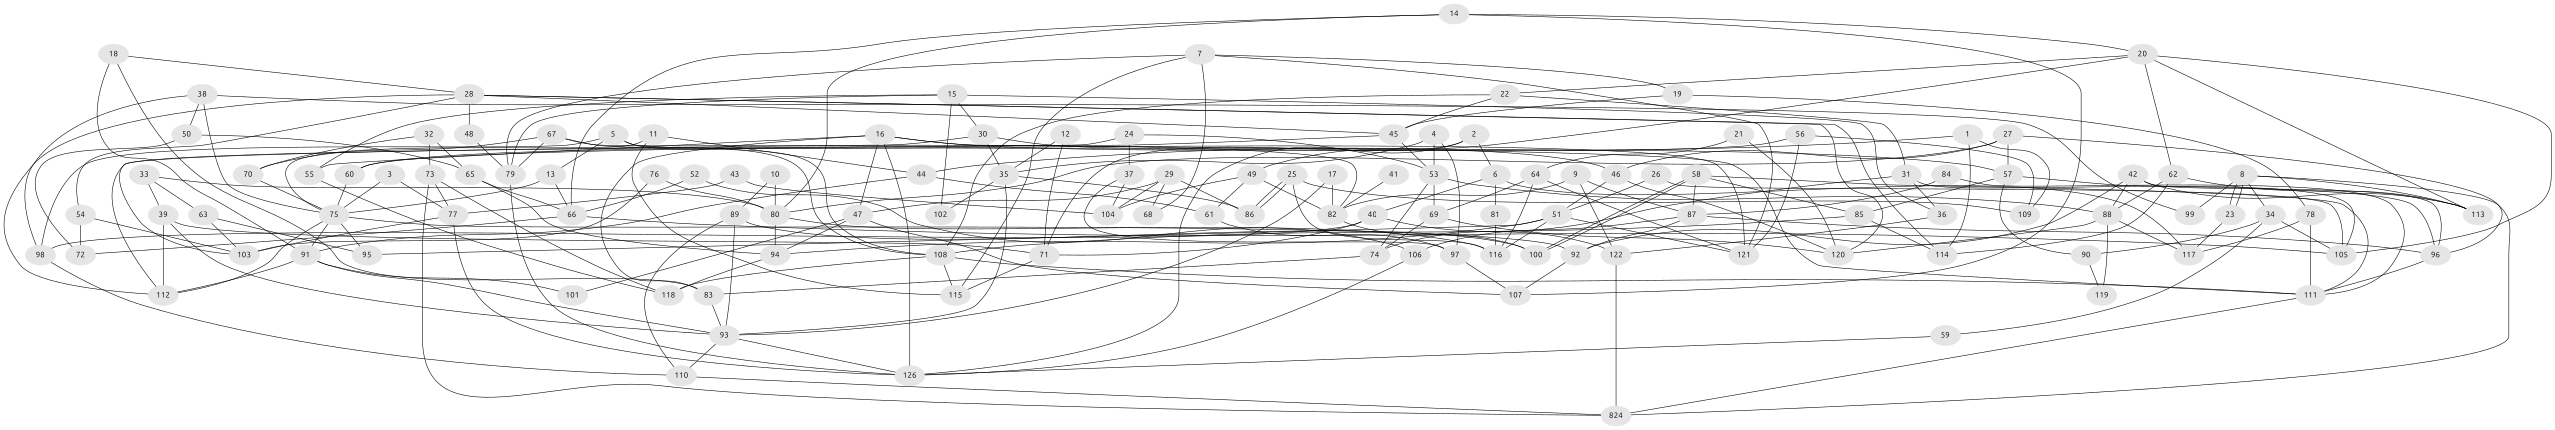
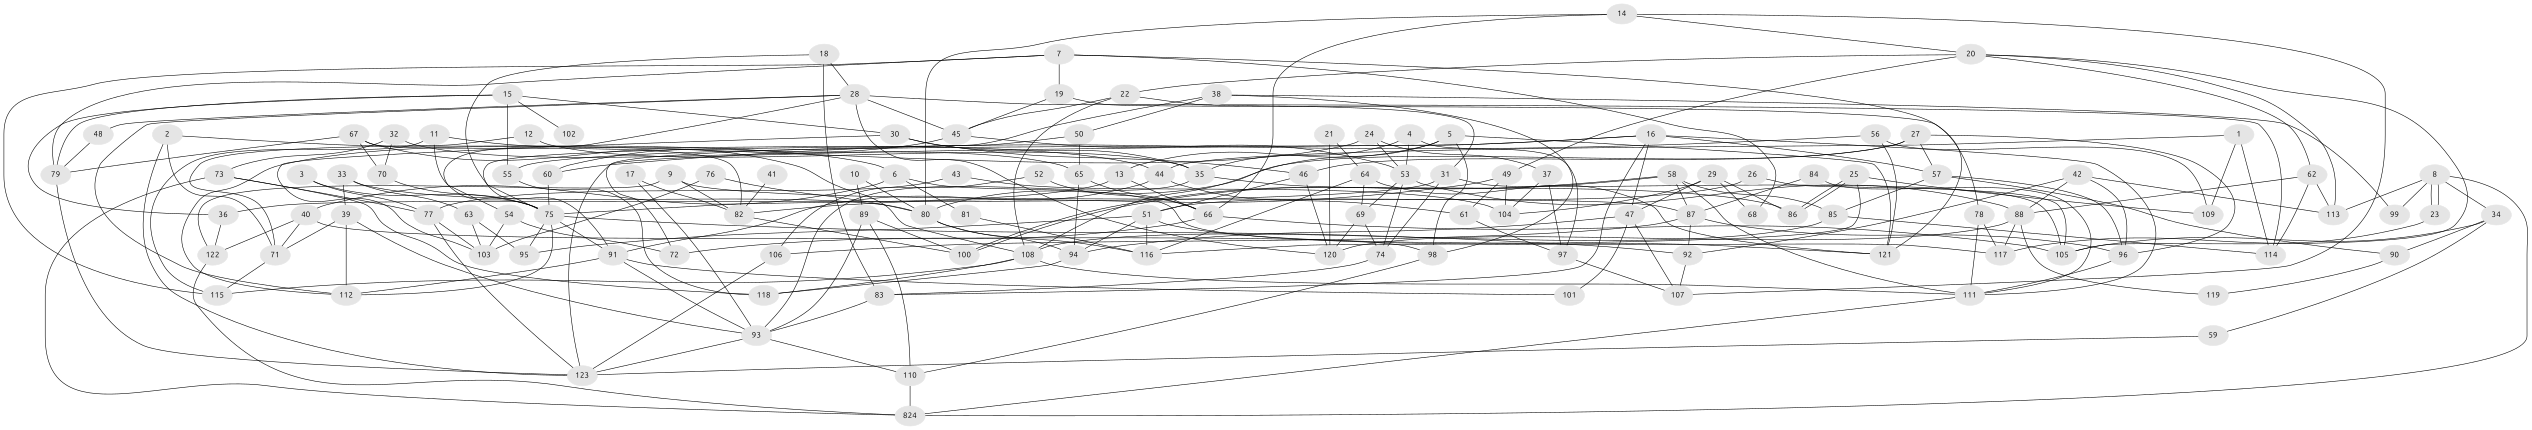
(972, 195) -> none
(910, 376) -> (582, 376)
